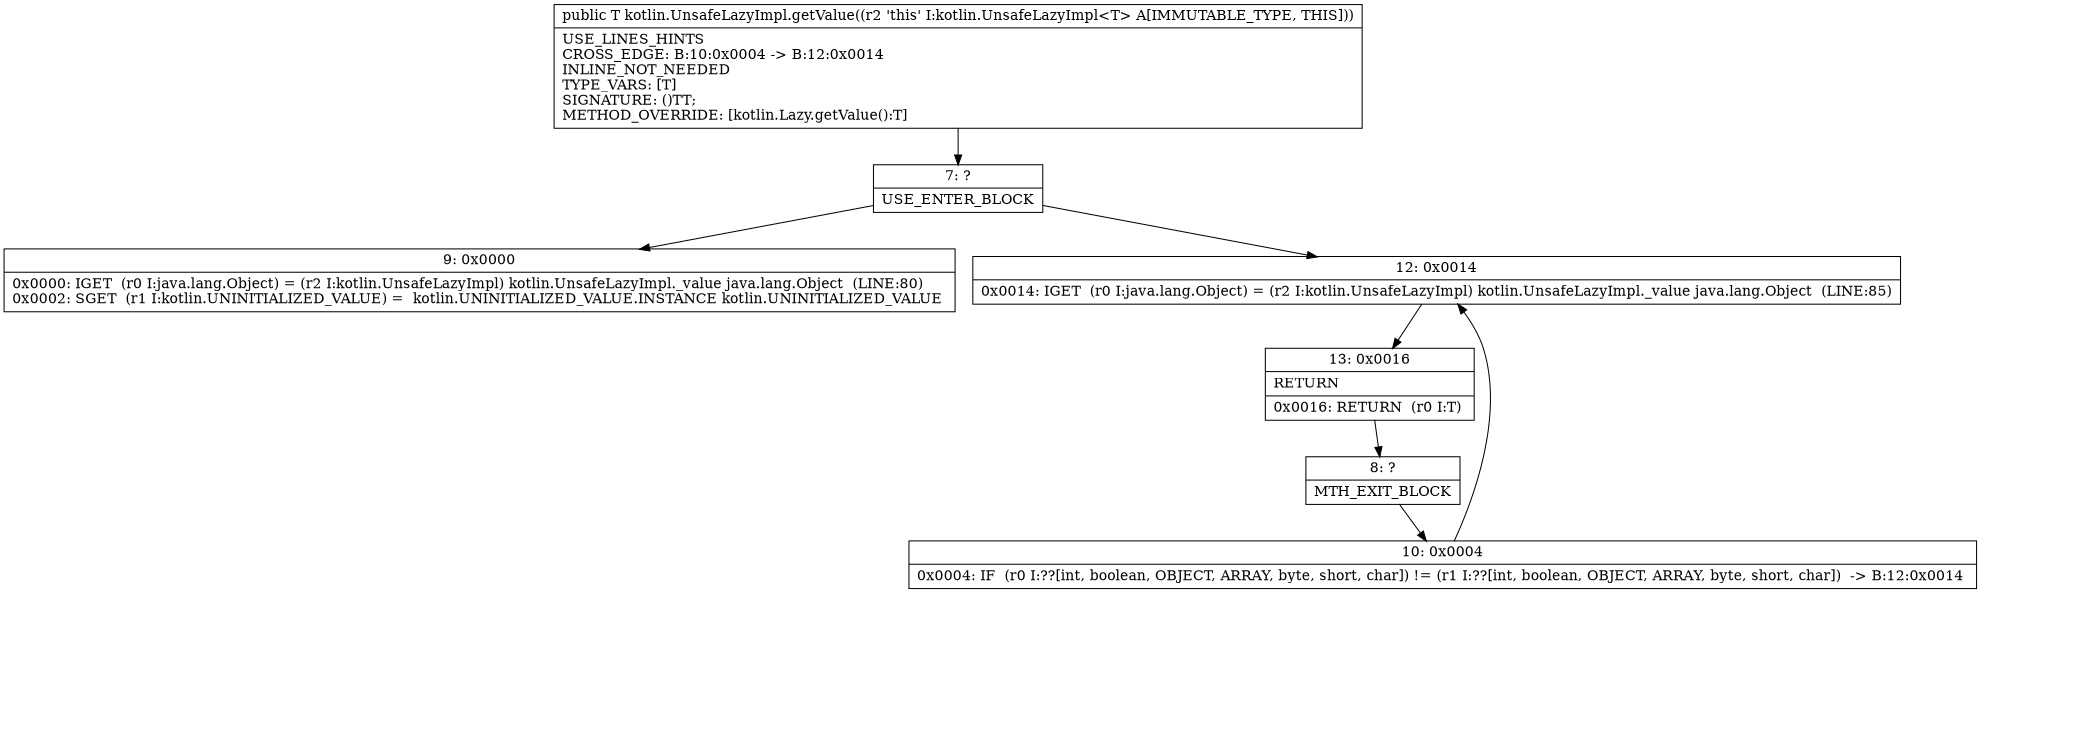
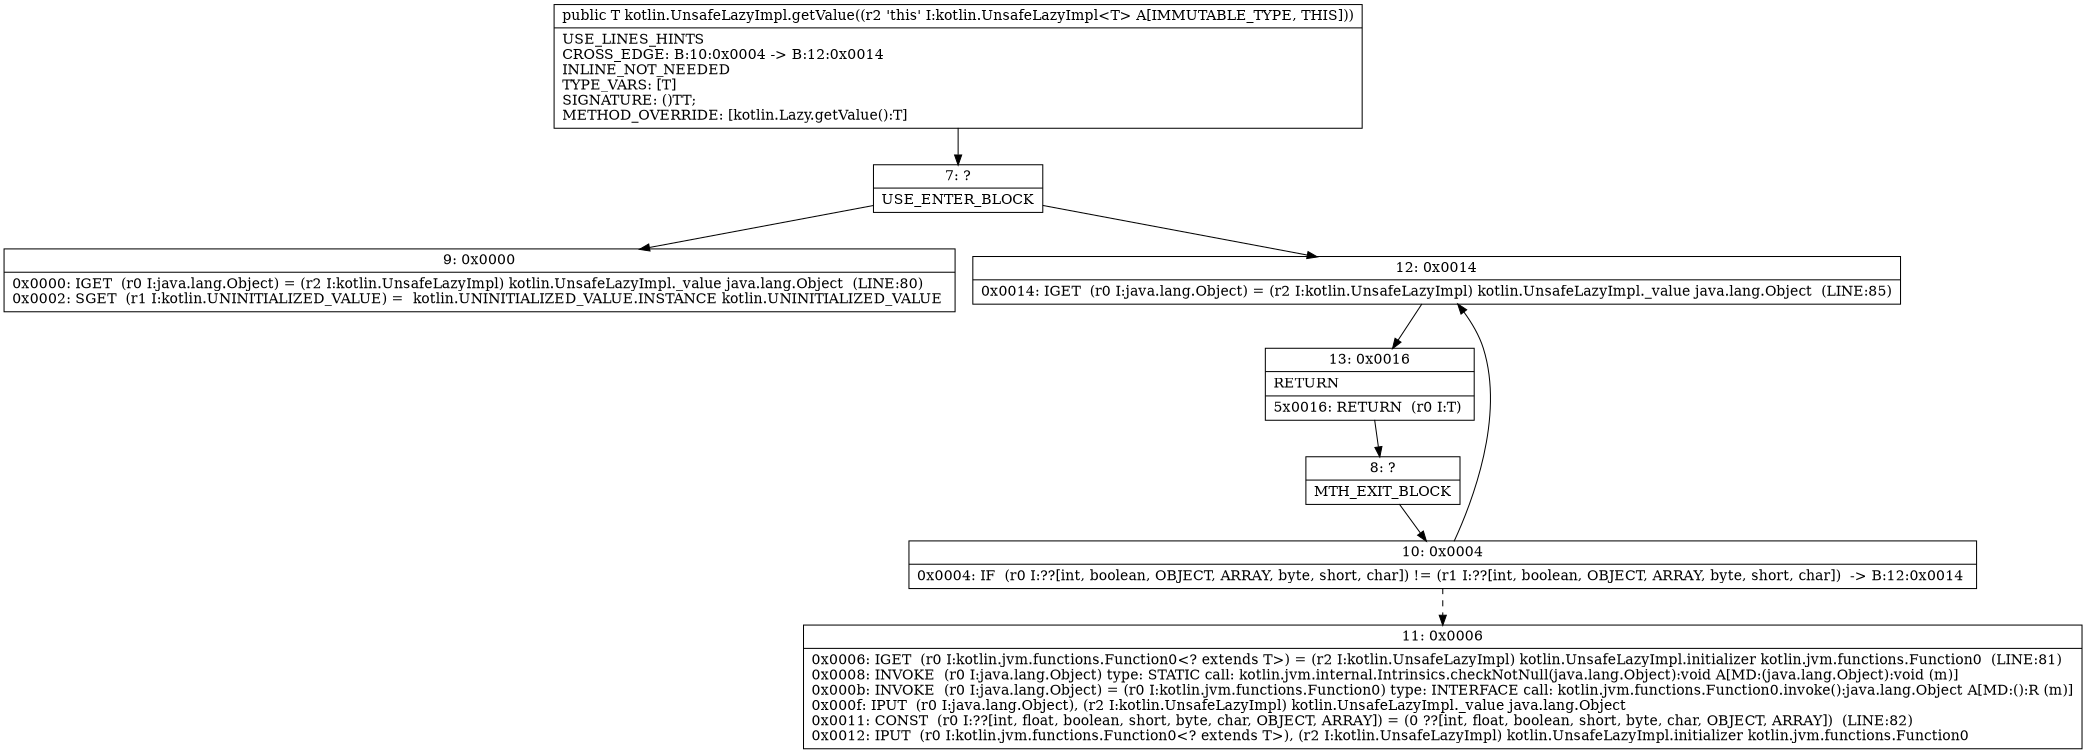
(1370, 408) -> (1370, 408)
none -> (1443, 687)
